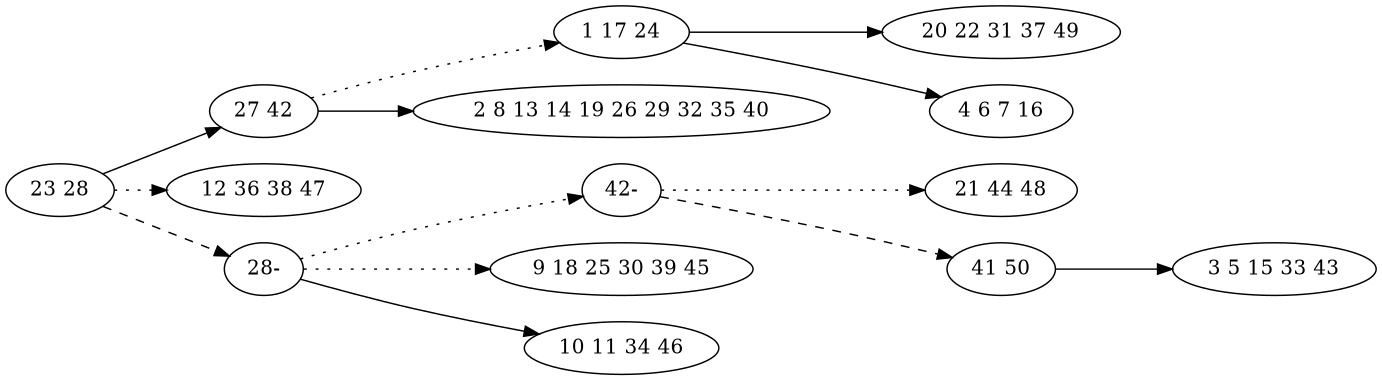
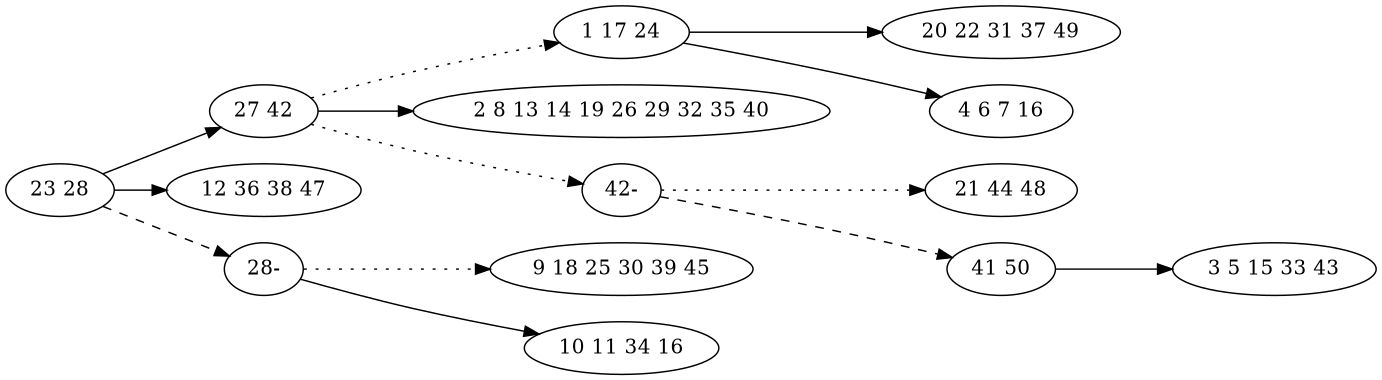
(133, 190) -> (133, 190)
(434, 225) -> (439, 156)
(622, 348) -> (622, 348)
